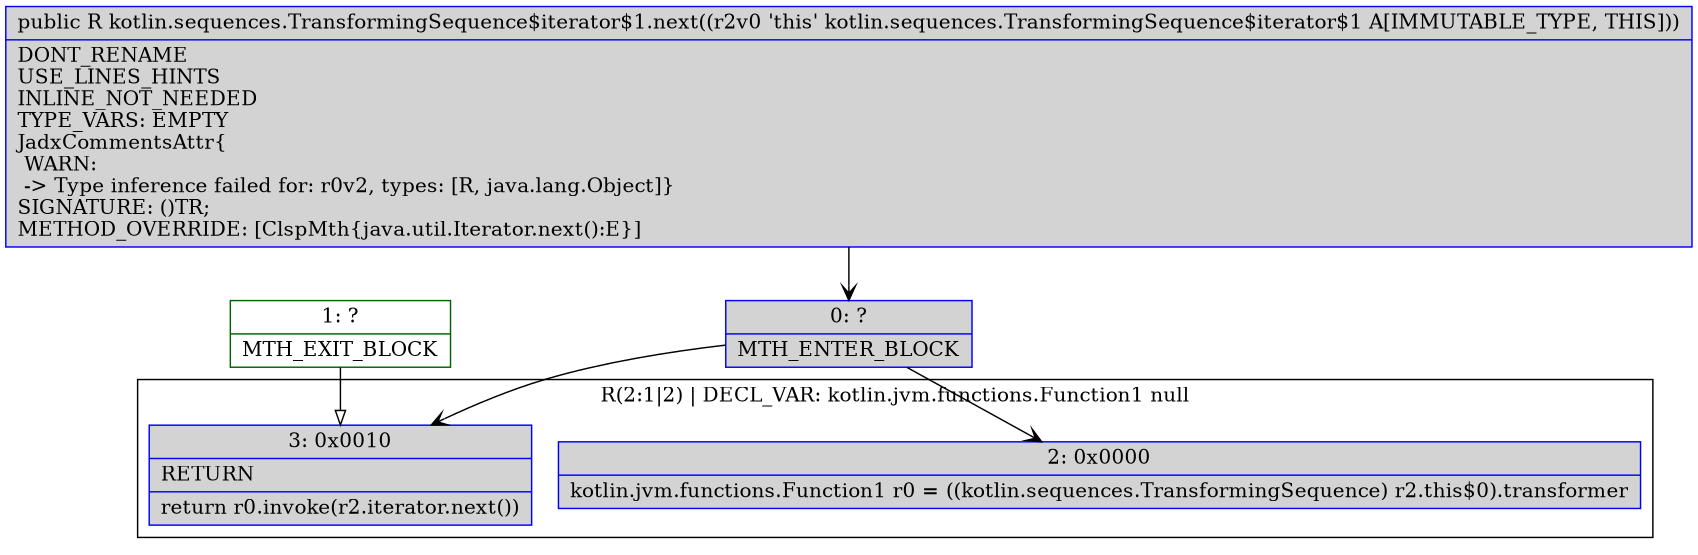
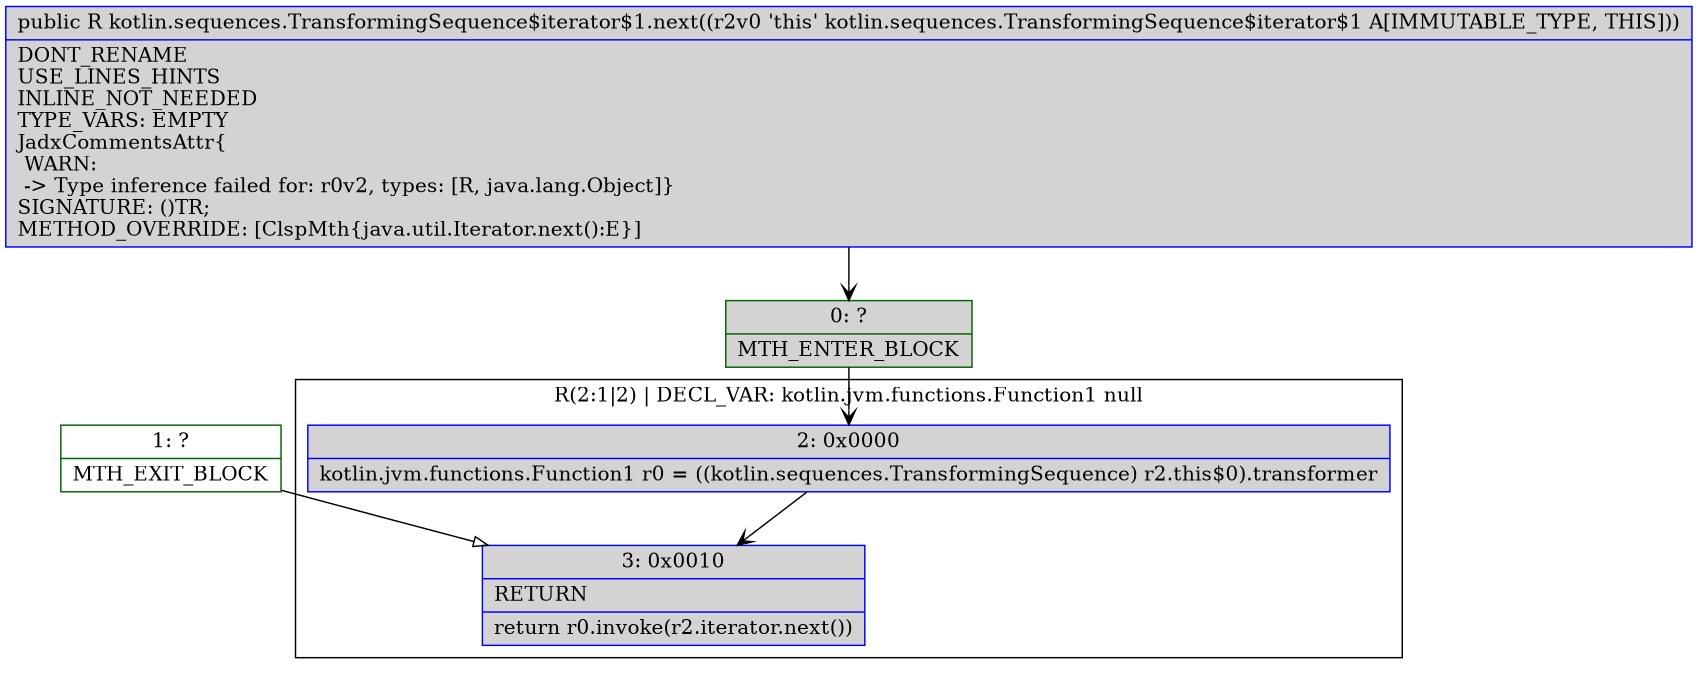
(849, 334) -> (849, 334)
(582, 370) -> (778, 514)
